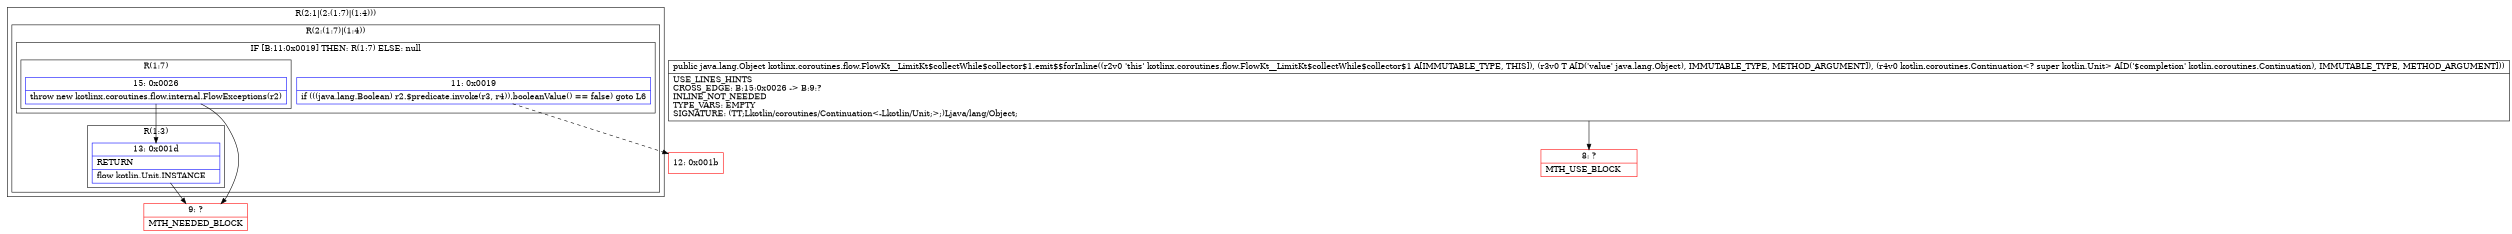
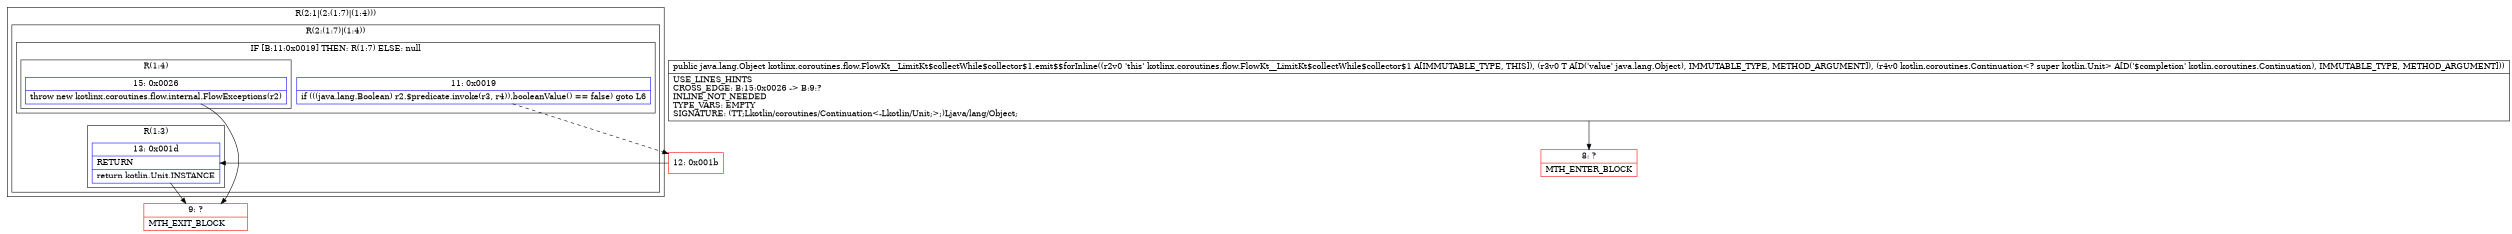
(156, 66) -> (156, 66)
(156, 121) -> (447, 163)
(1583, 170) -> (1589, 170)
(151, 176) -> (156, 176)
(196, 224) -> (187, 224)
